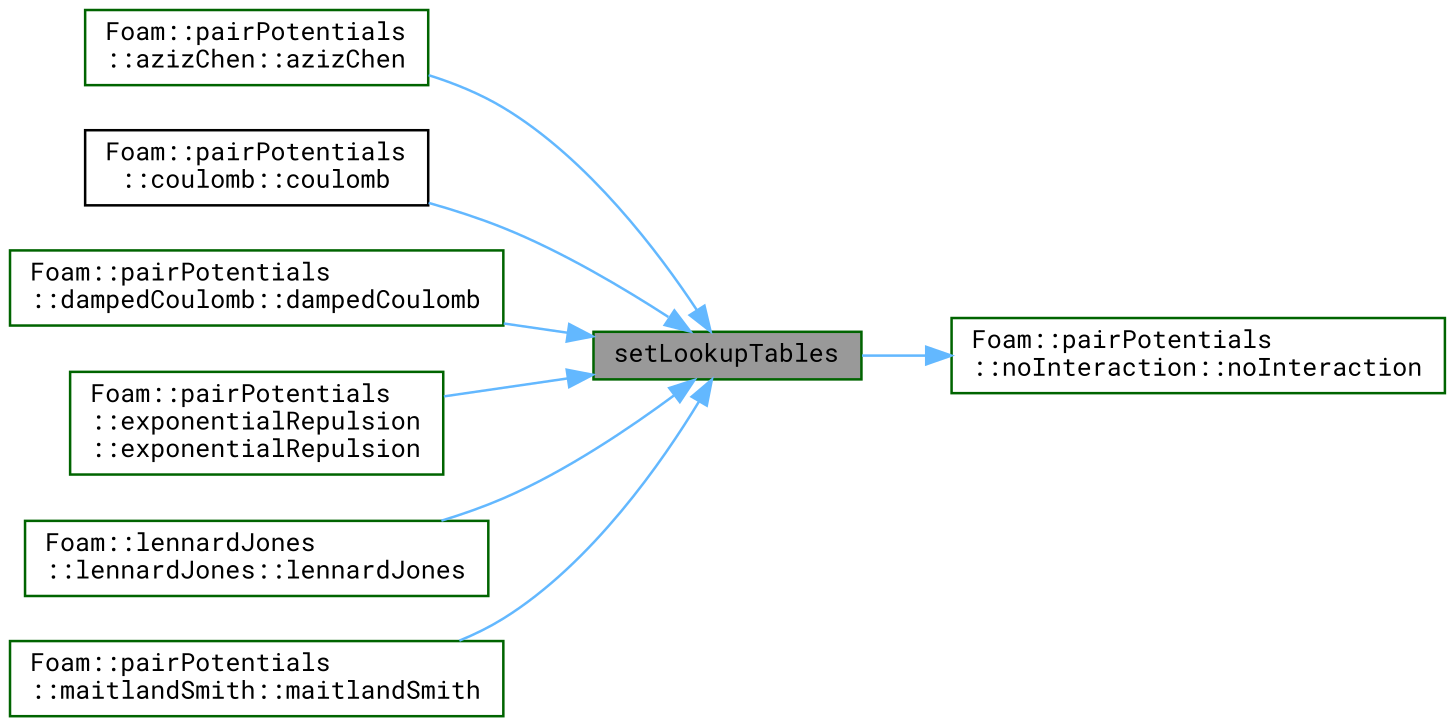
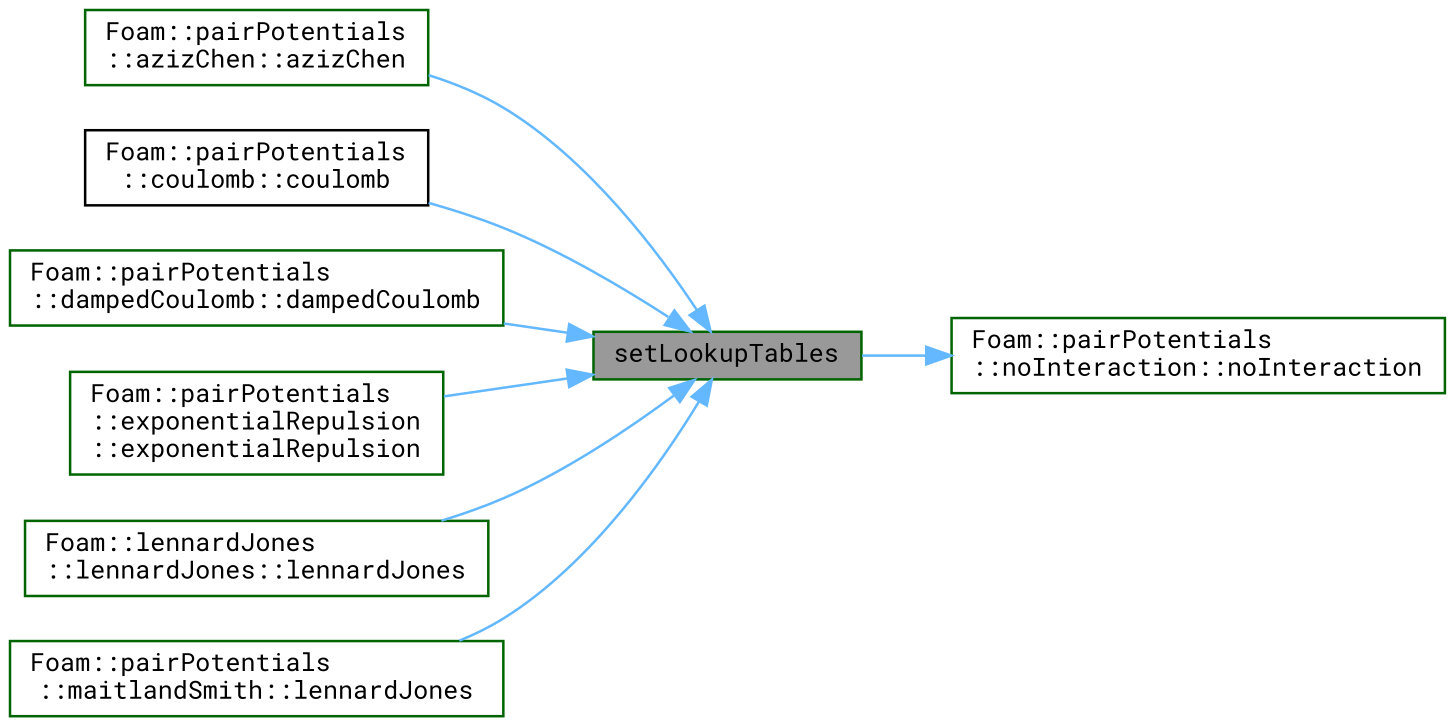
(257, 679) -> (257, 679)
